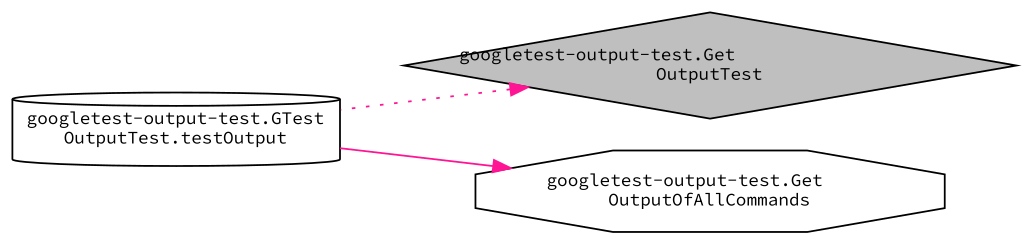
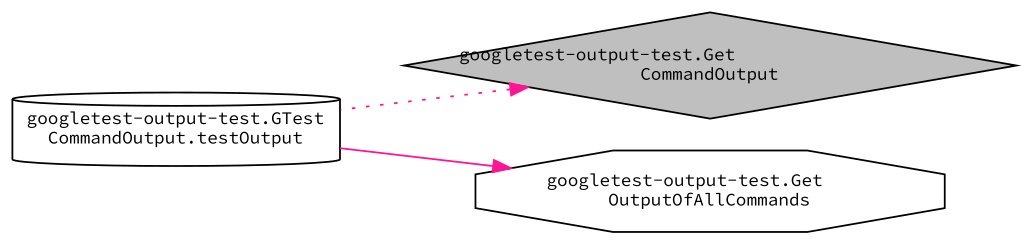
(710, 66) -> (710, 66)
(176, 129) -> (176, 129)
